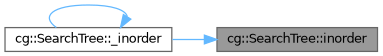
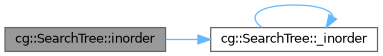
(188, 40) -> (182, 40)
